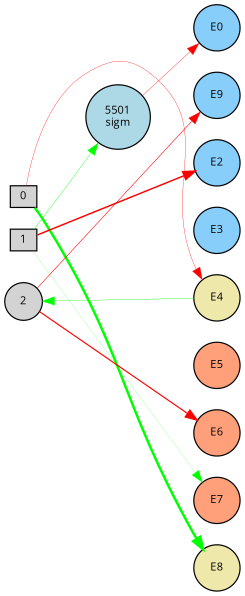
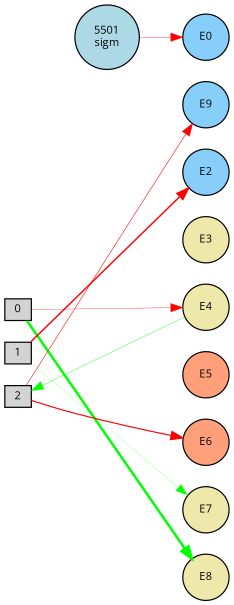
(63, 191) -> none
(217, 230) -> (206, 240)
(24, 301) -> (18, 396)
(217, 500) -> (206, 510)
